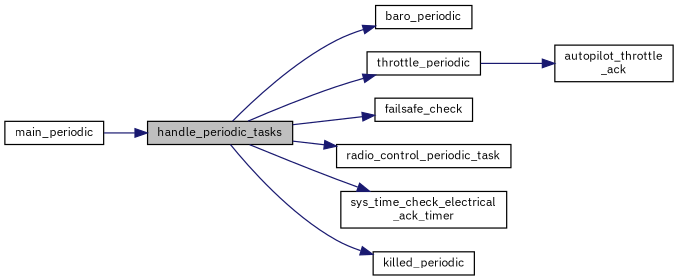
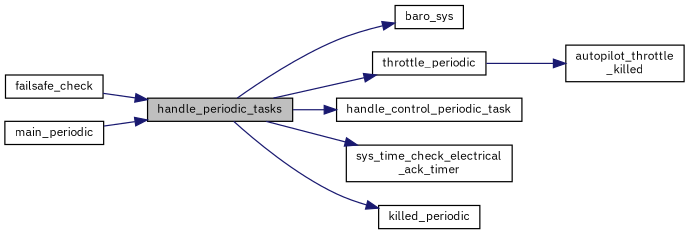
(424, 17) -> (429, 17)
(614, 63) -> (625, 63)
(328, 121) -> (119, 96)
(424, 156) -> (429, 110)
